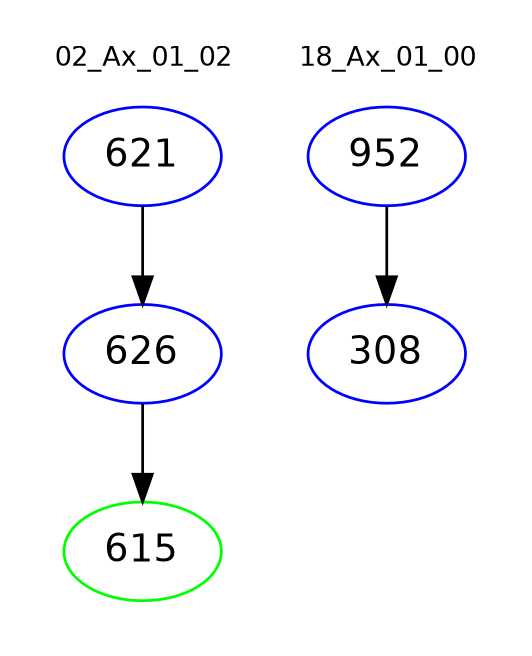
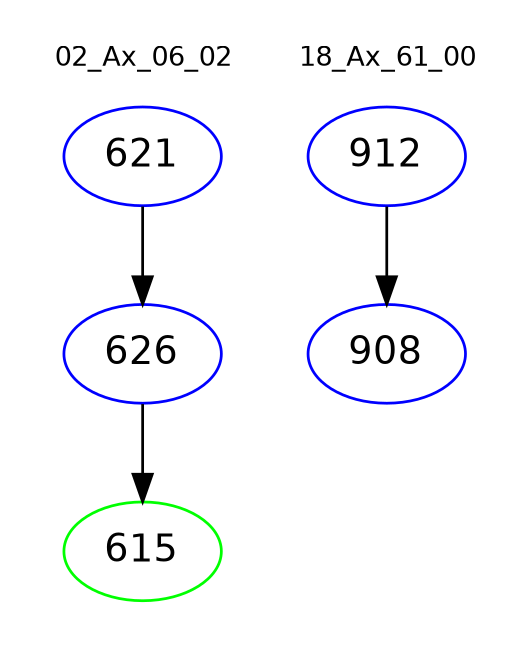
(144, 59) -> (144, 59)
(388, 59) -> (388, 59)
(387, 156) -> (387, 156)
(387, 354) -> (387, 354)
